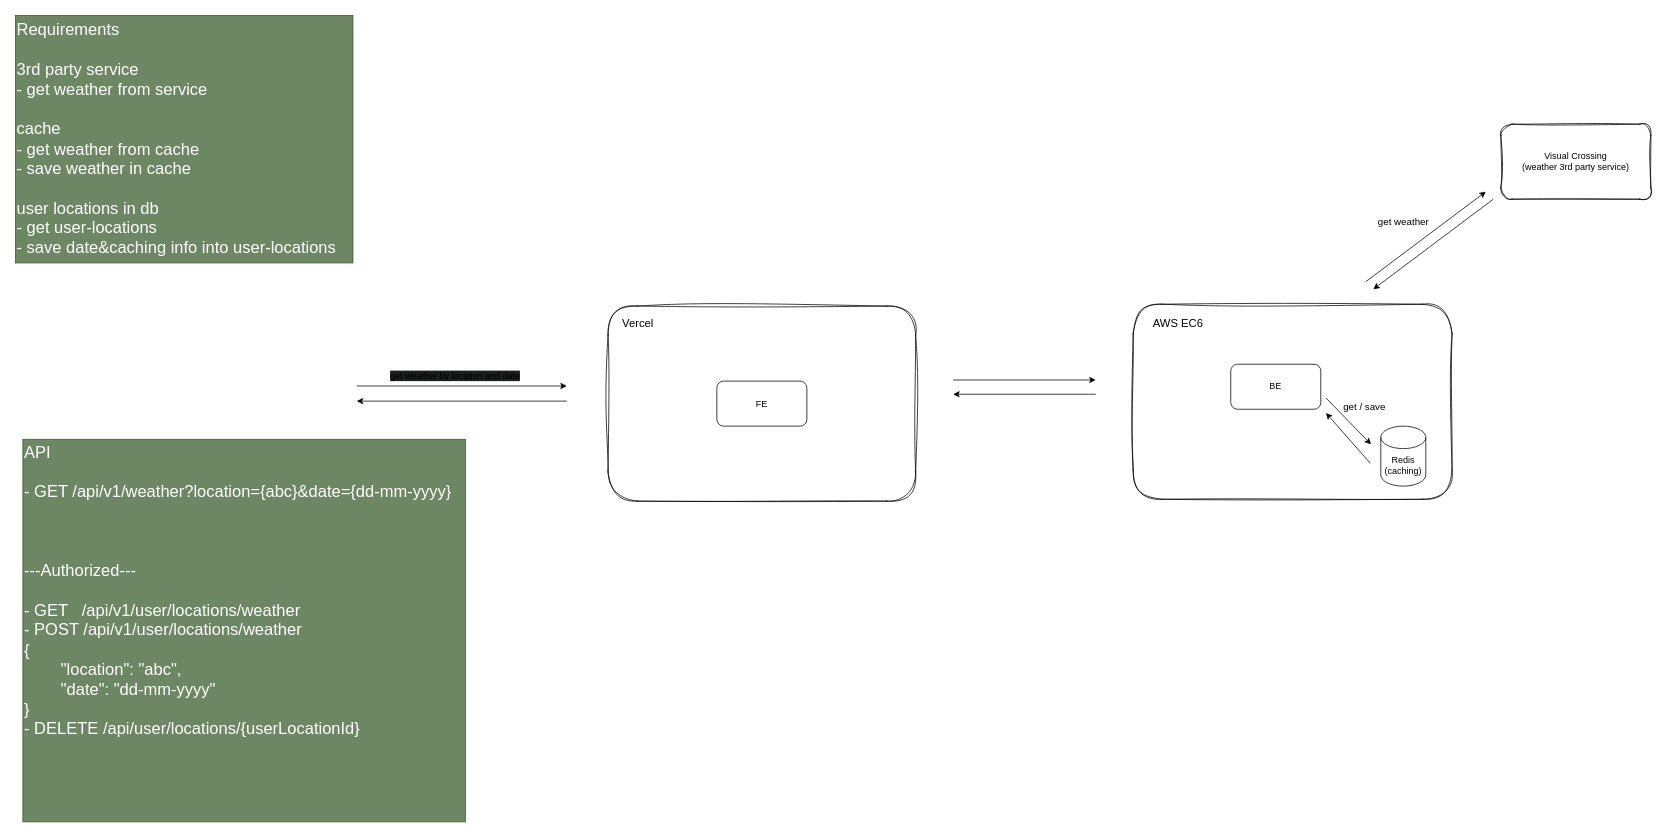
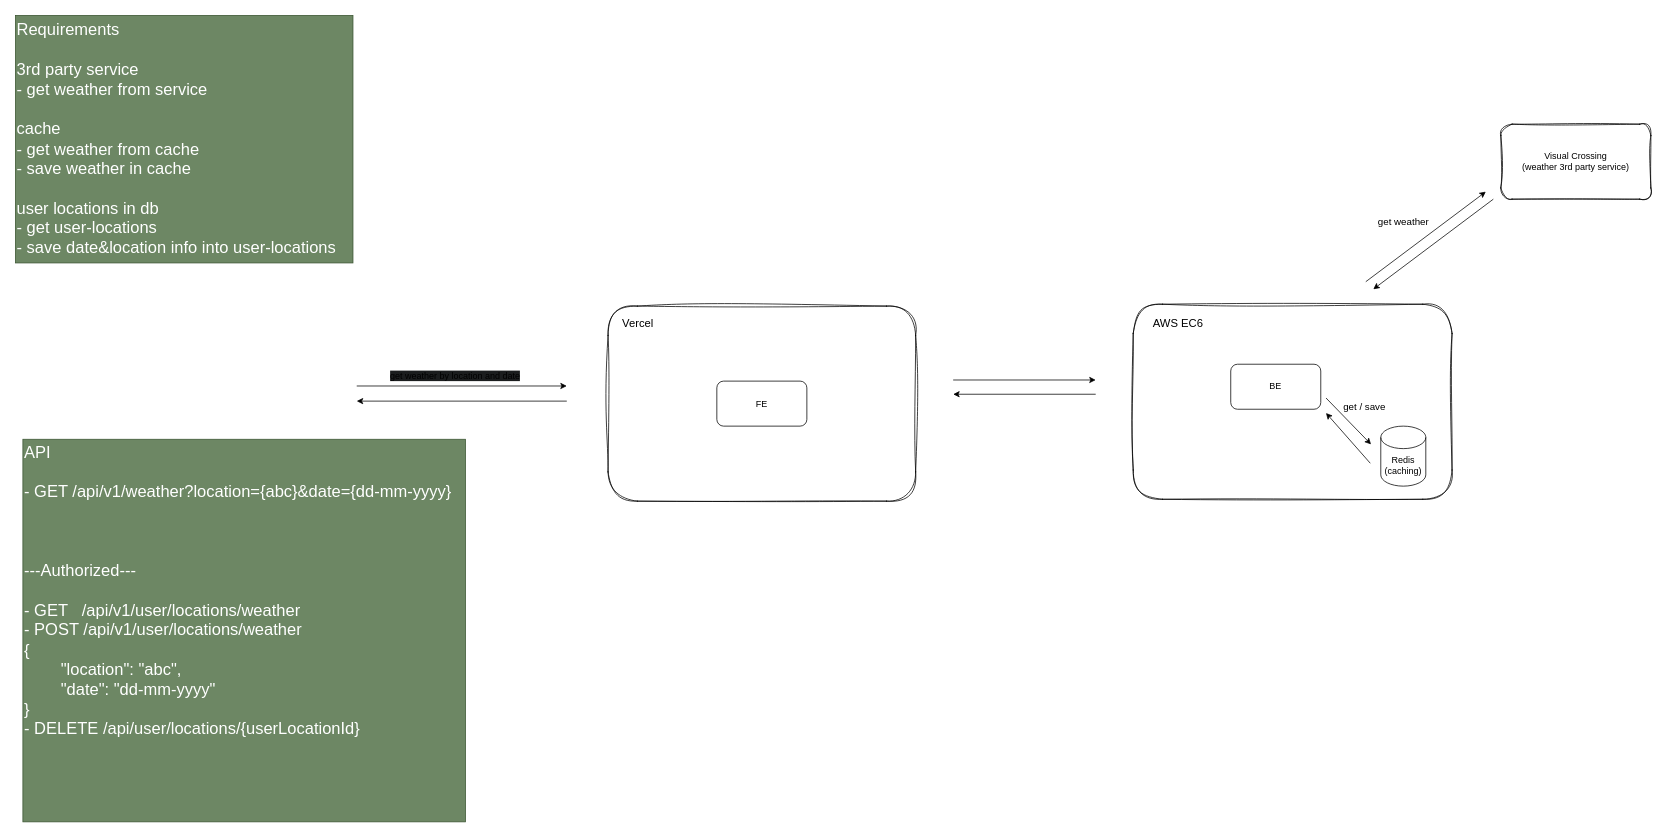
(116, 139) -> (117, 139)
